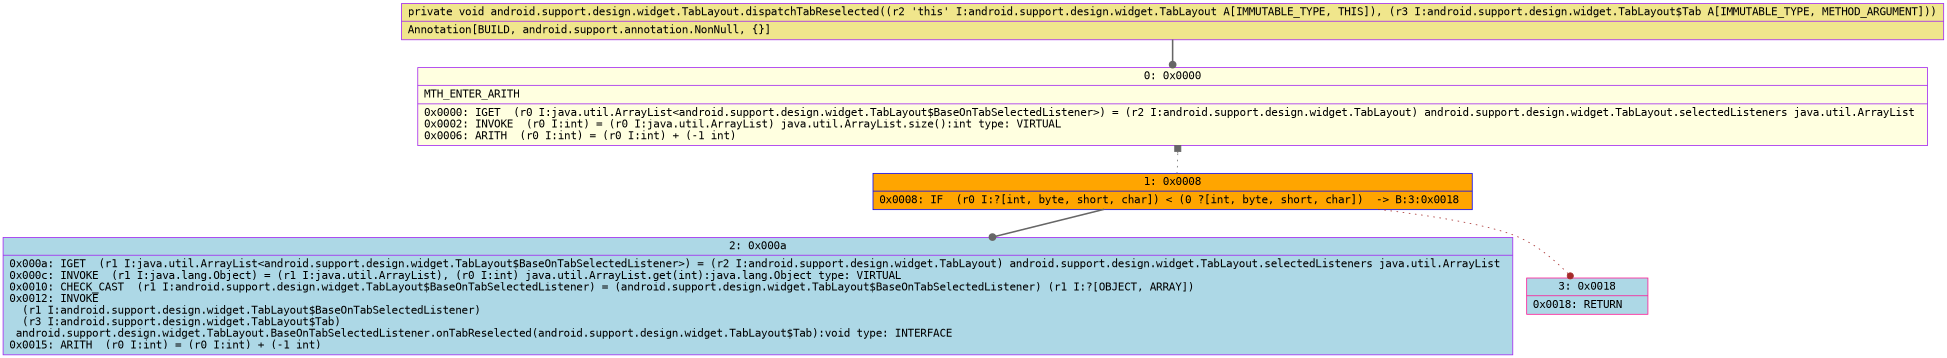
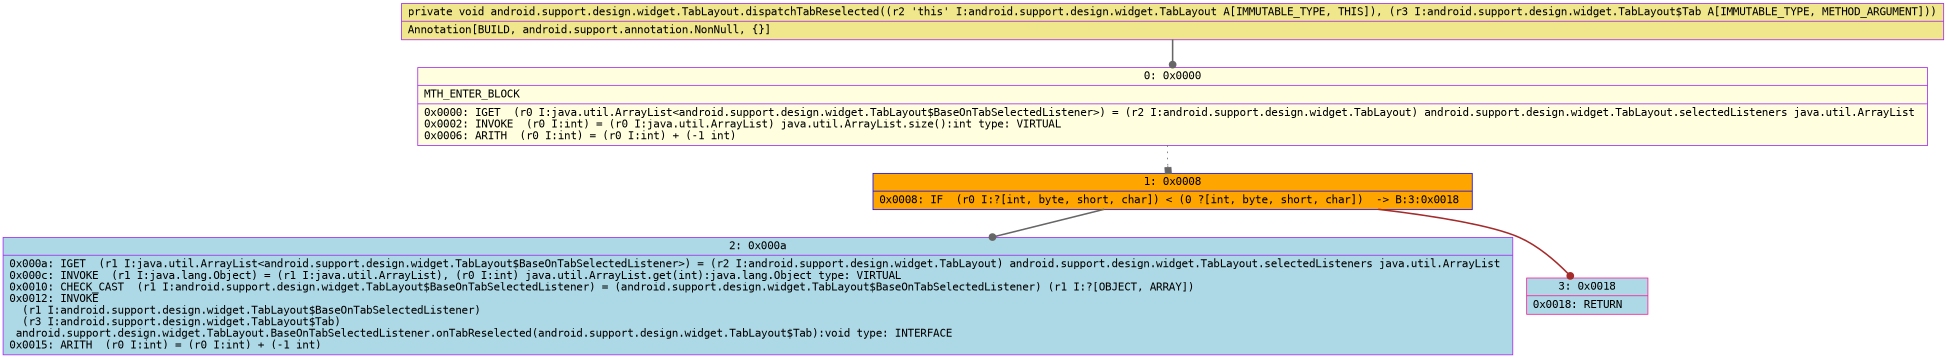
(472, 94) -> (472, 94)
(1178, 163) -> (1167, 156)
(1479, 225) -> (1479, 225)
